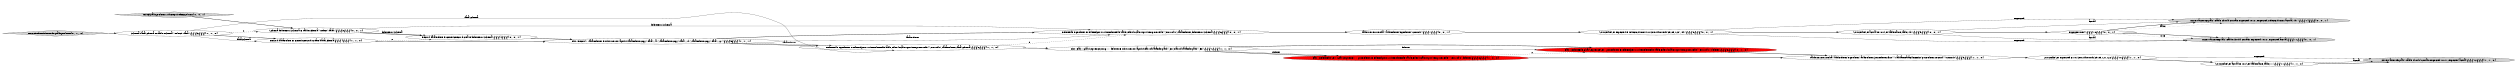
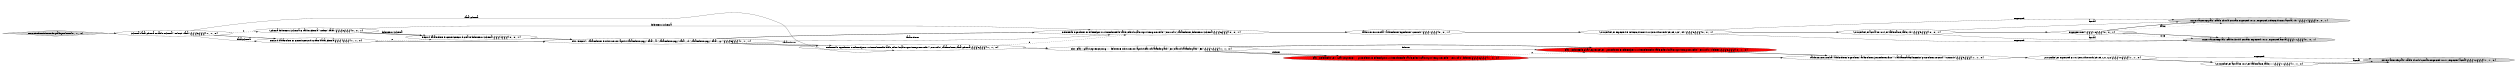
(174, 15) -> none
